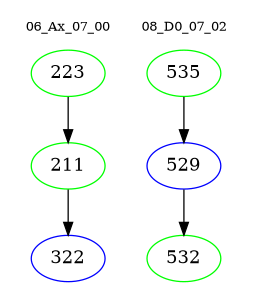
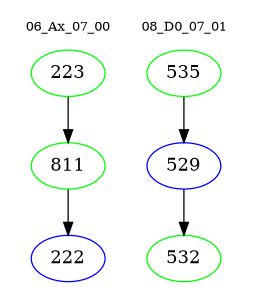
(185, 28) -> (185, 28)
(68, 166) -> (68, 166)
(68, 259) -> (68, 259)
